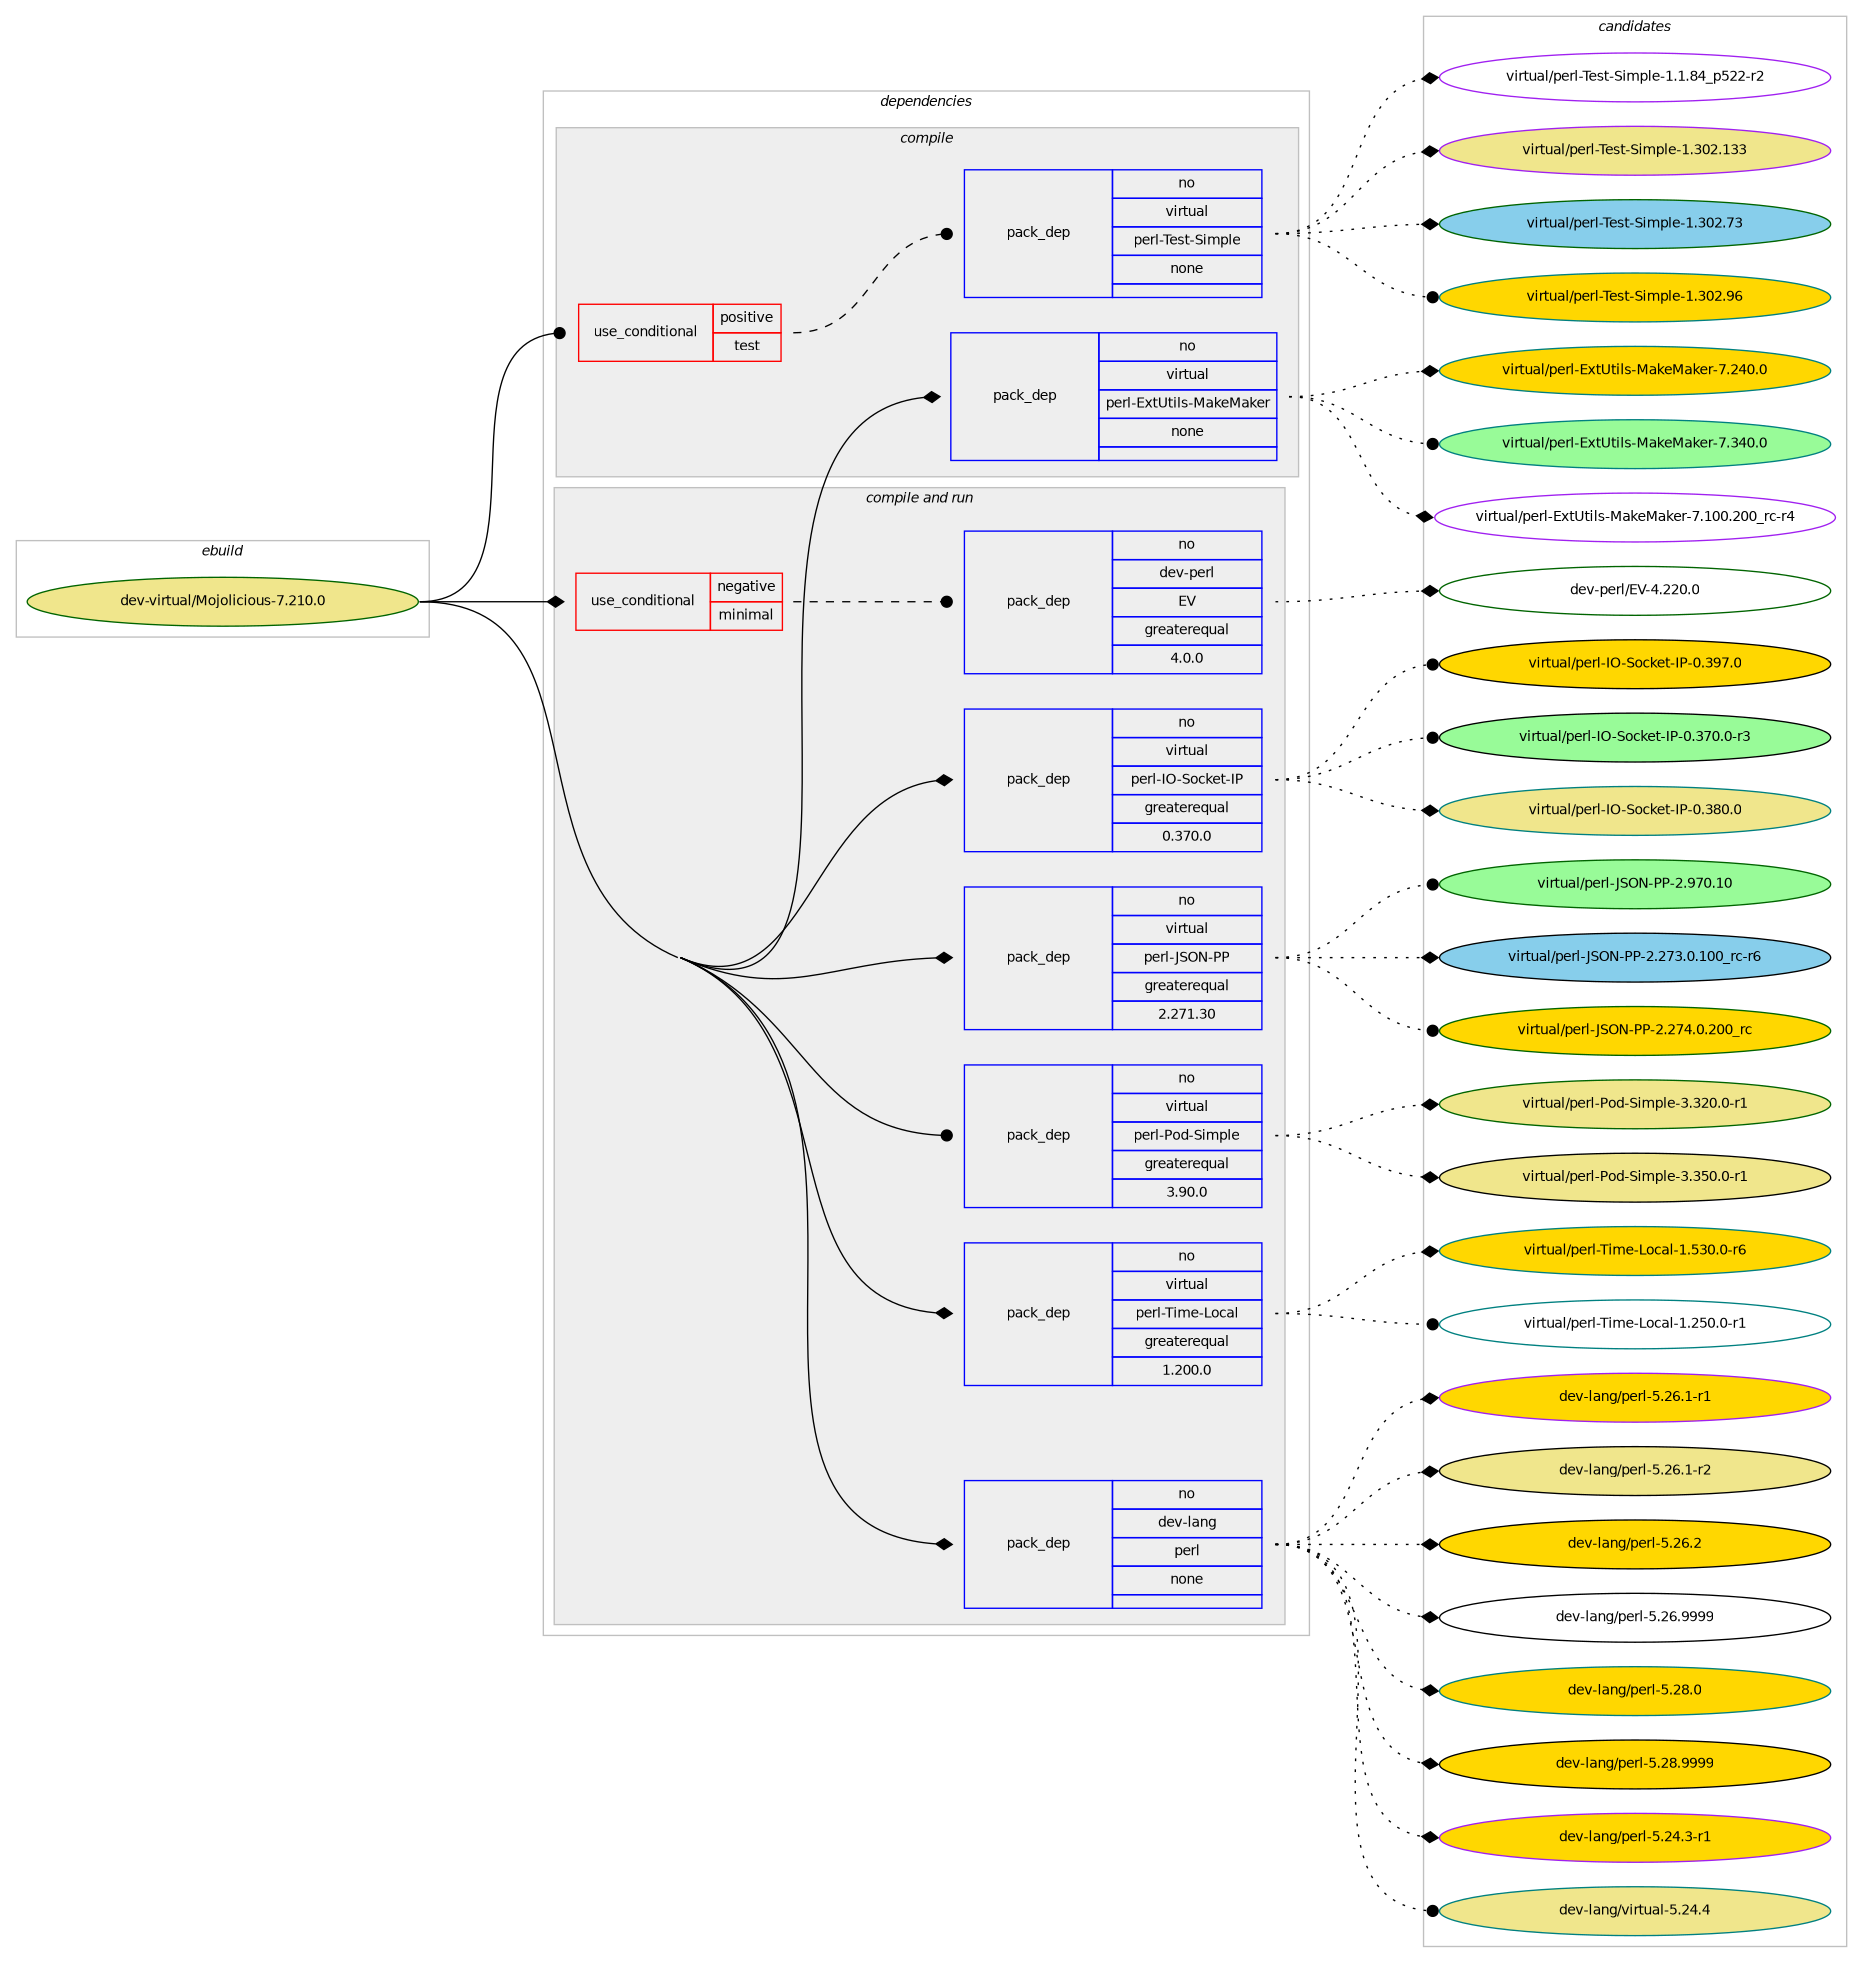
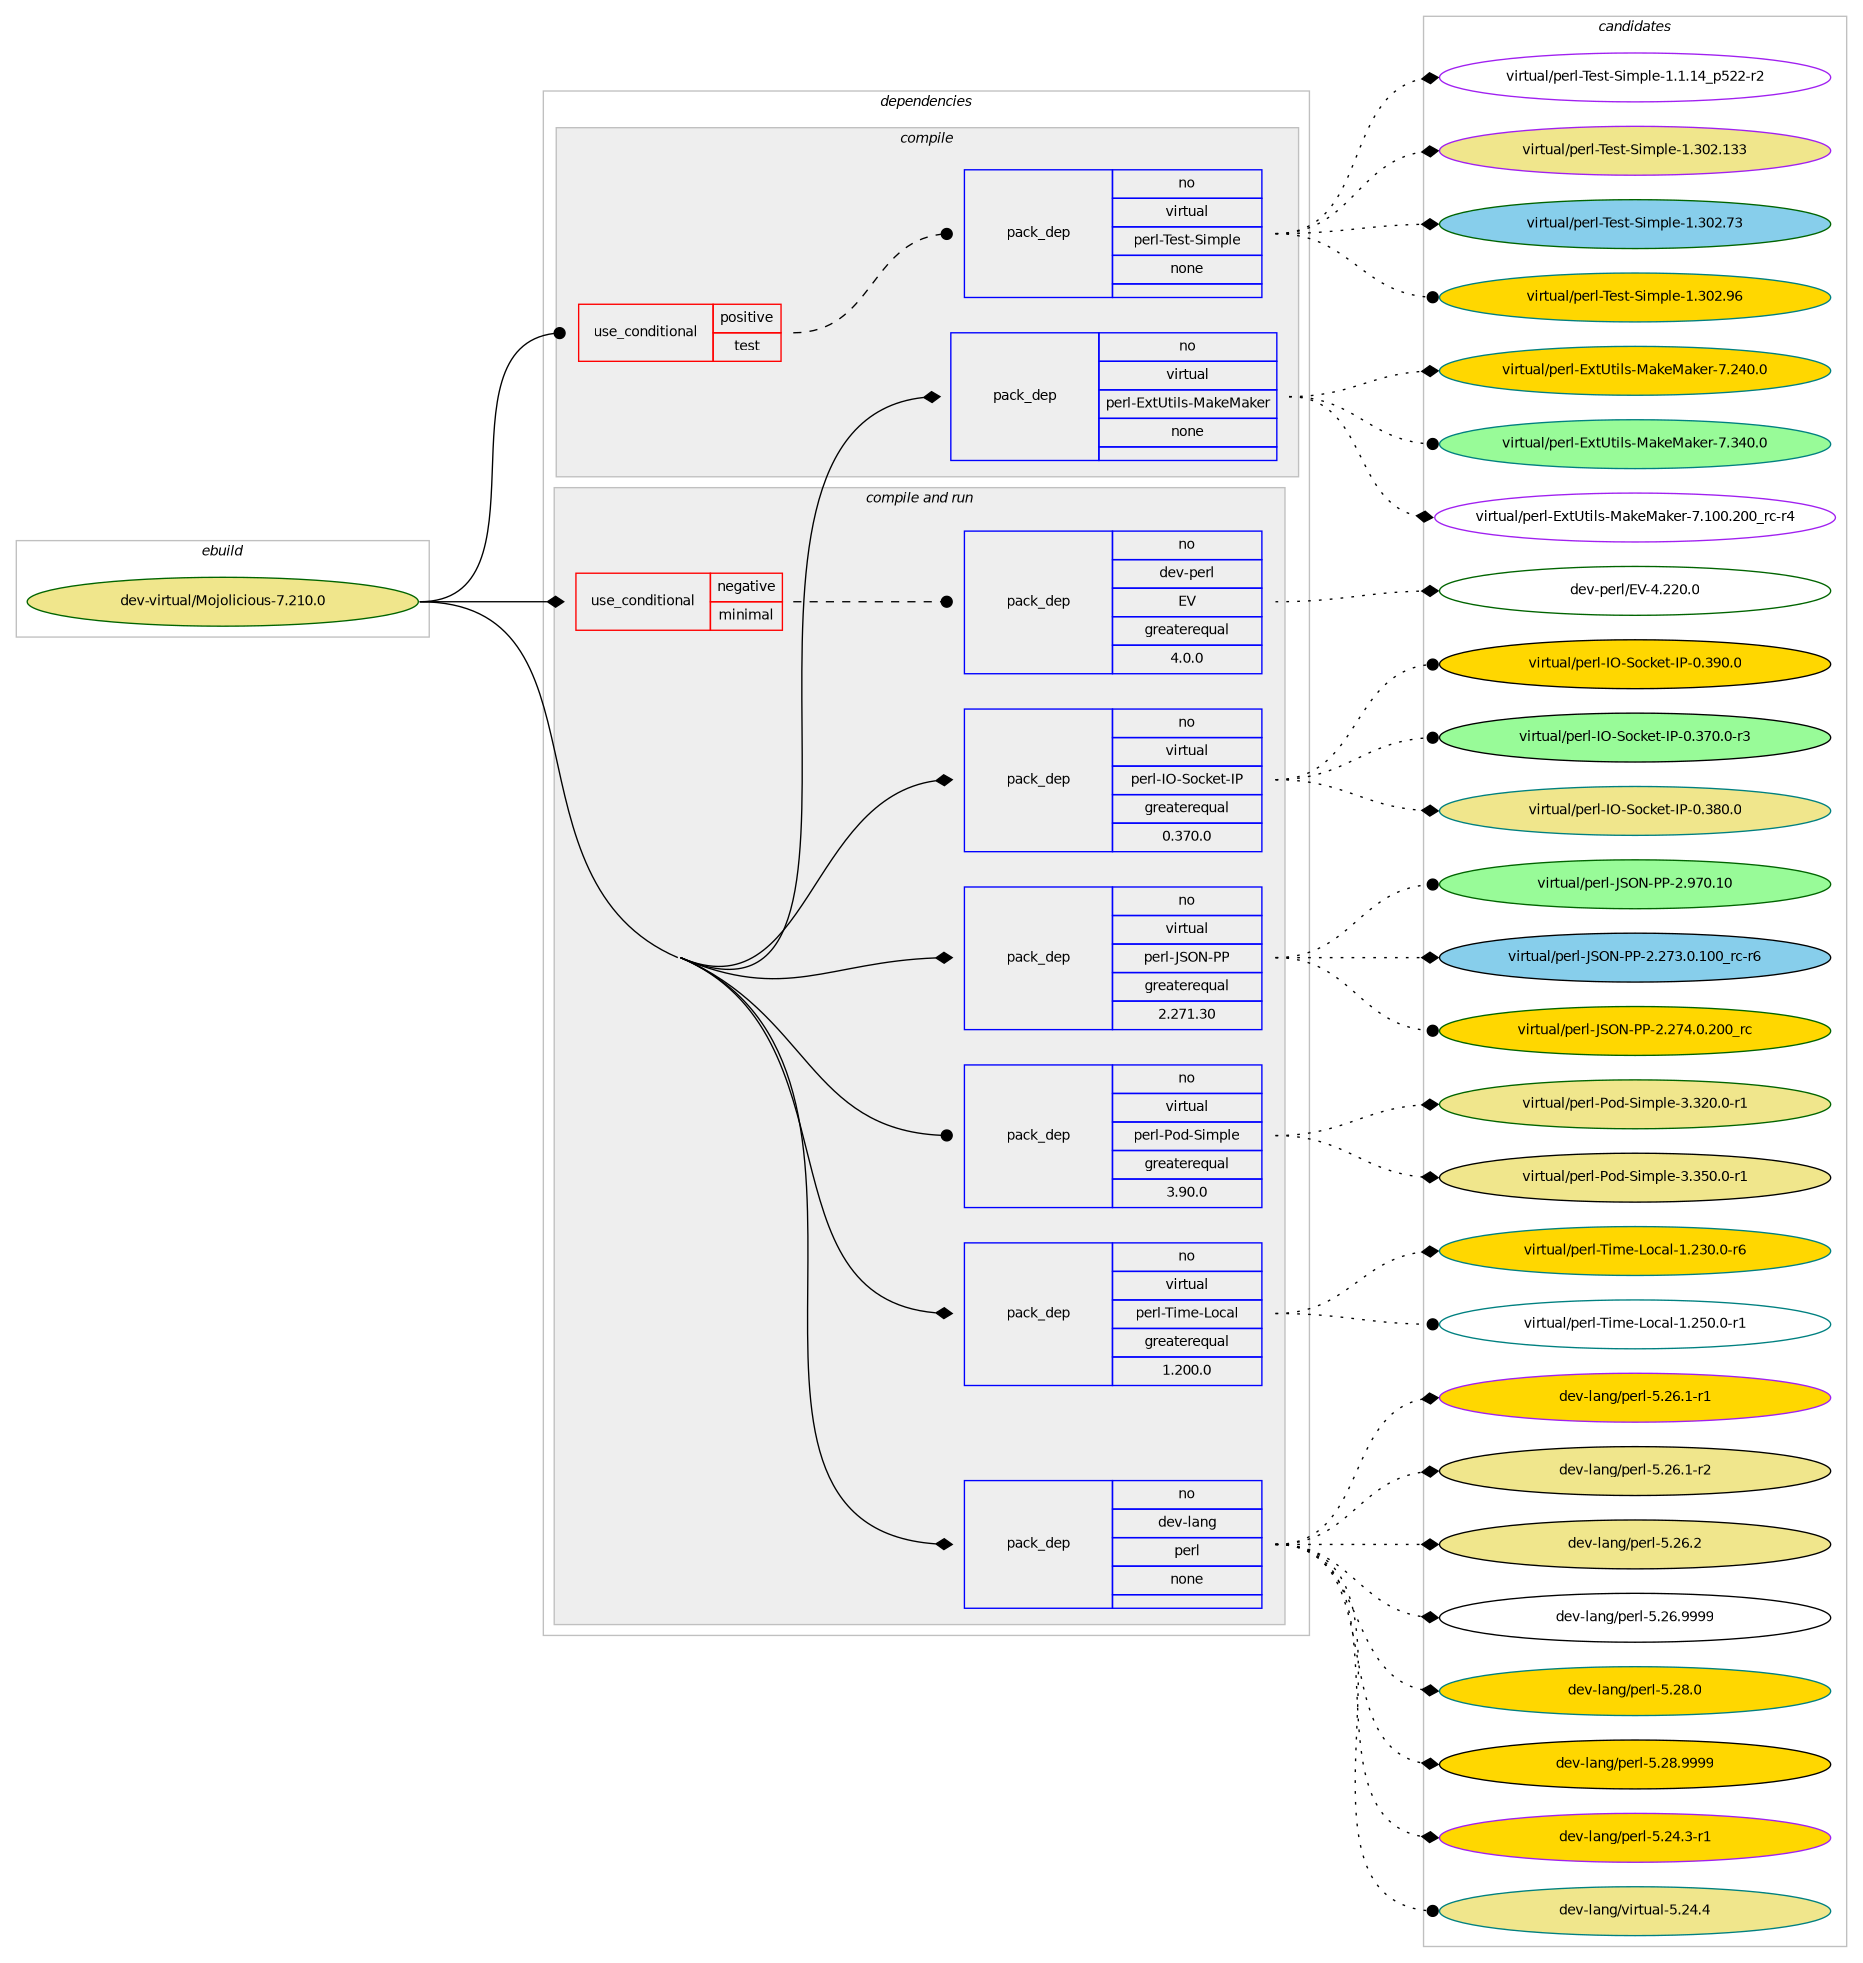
(1635, 77) -> (1635, 77)
(1635, 664) -> (1635, 664)
(1635, 1251) -> (1635, 1251)
(1635, 1544) -> (1635, 1544)
